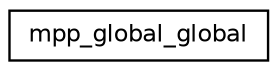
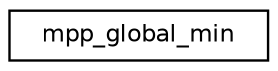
(139, 36) -> (139, 36)
